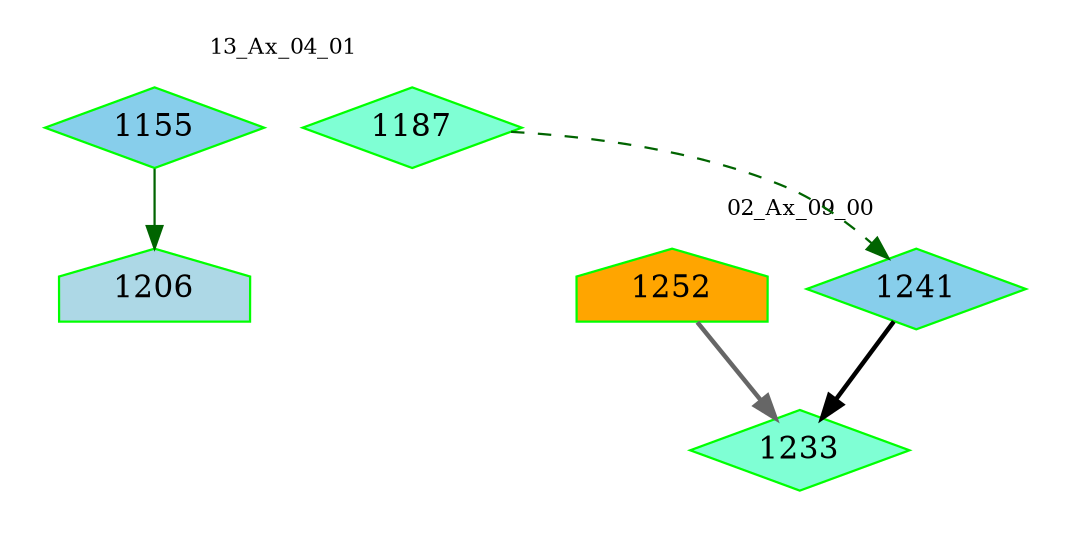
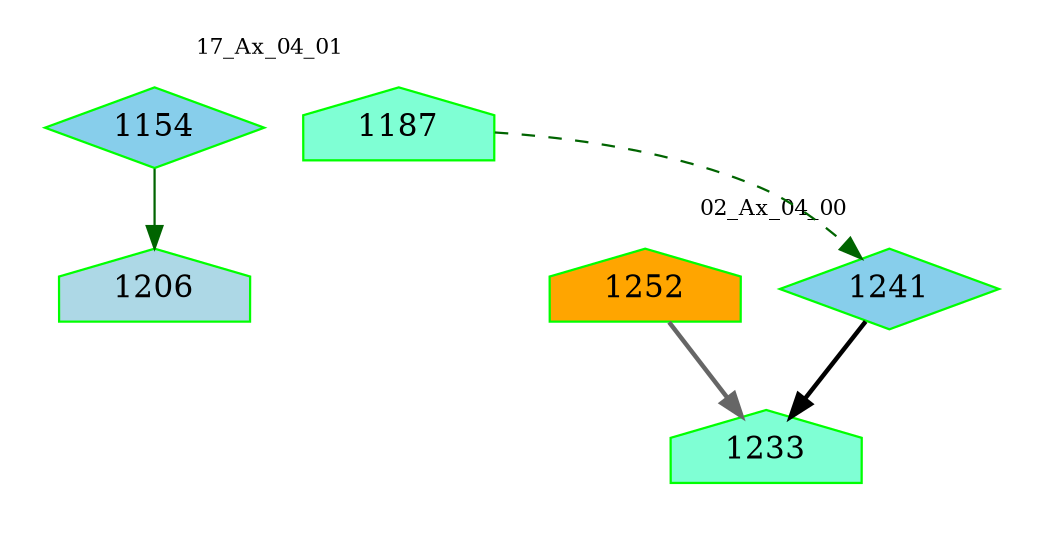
(283, 48) -> (270, 48)
(155, 128) -> (155, 128)
(412, 128) -> (399, 128)
(801, 209) -> (774, 209)
(800, 450) -> (766, 450)
